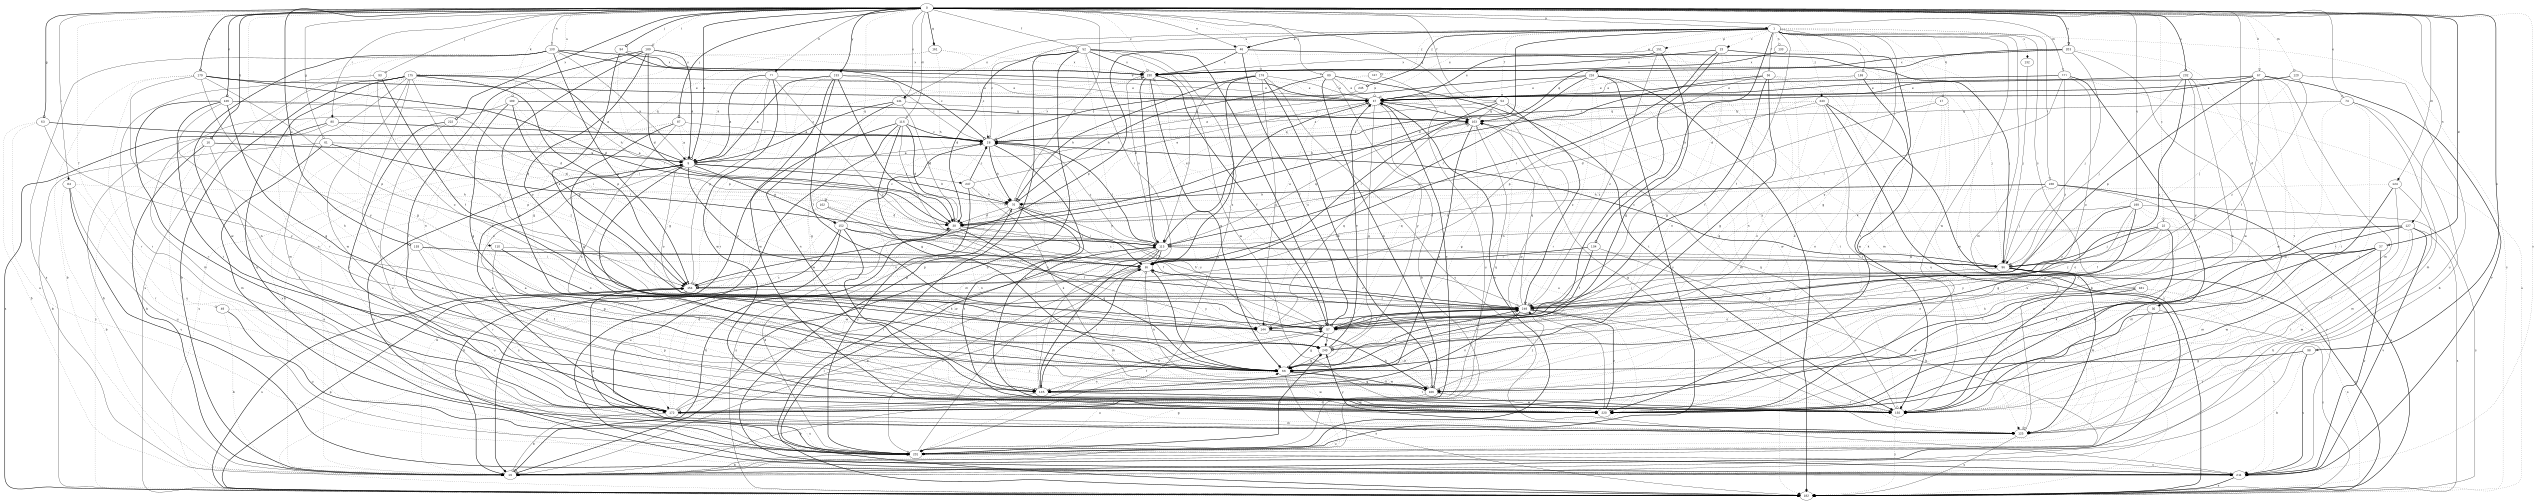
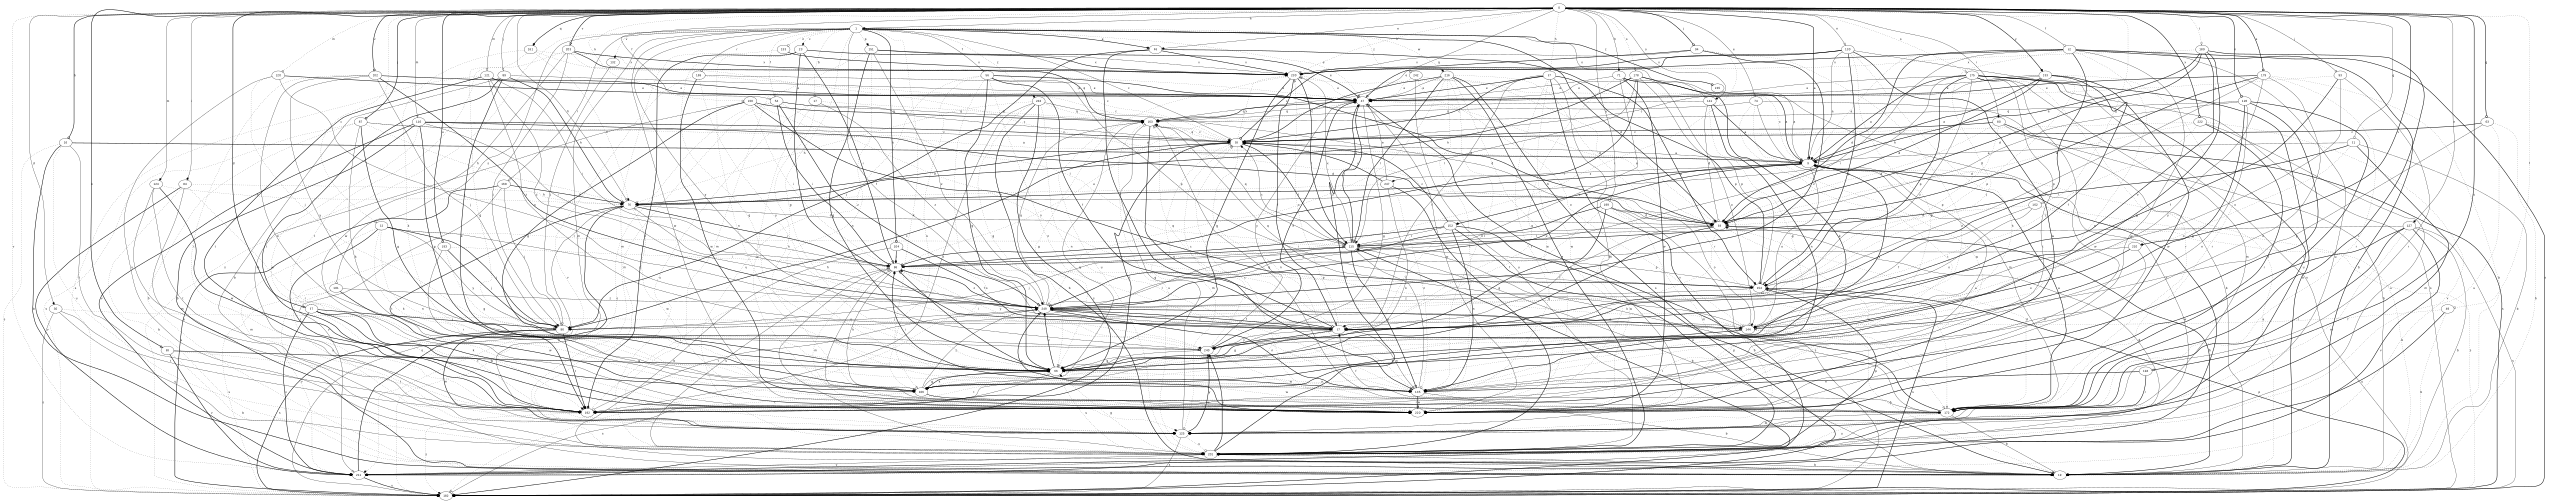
(296, 16) -> (2313, 16)
(1787, 273) -> (782, 323)
none -> (2146, 371)
